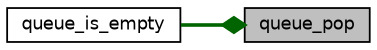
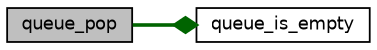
(202, 25) -> (154, 25)
